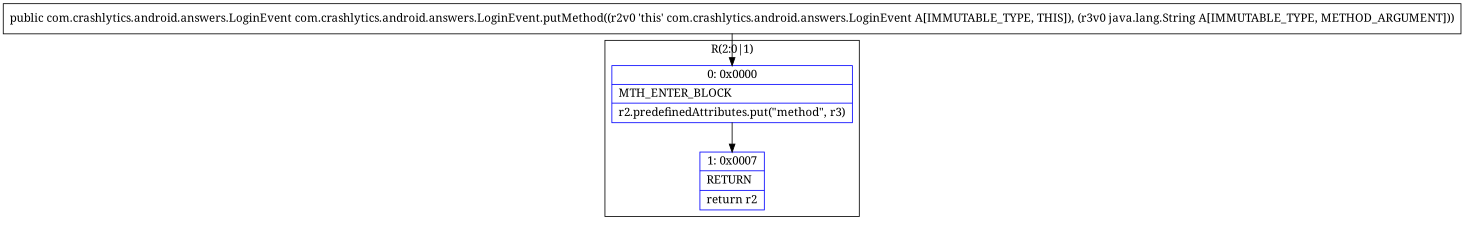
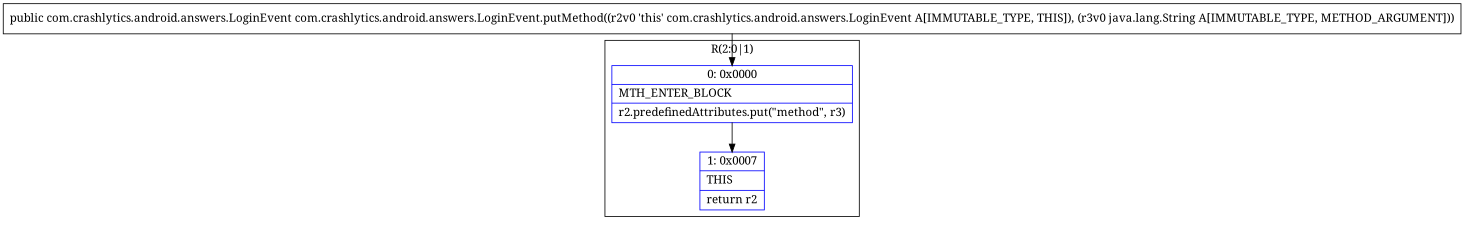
(729, 180) -> (720, 180)
